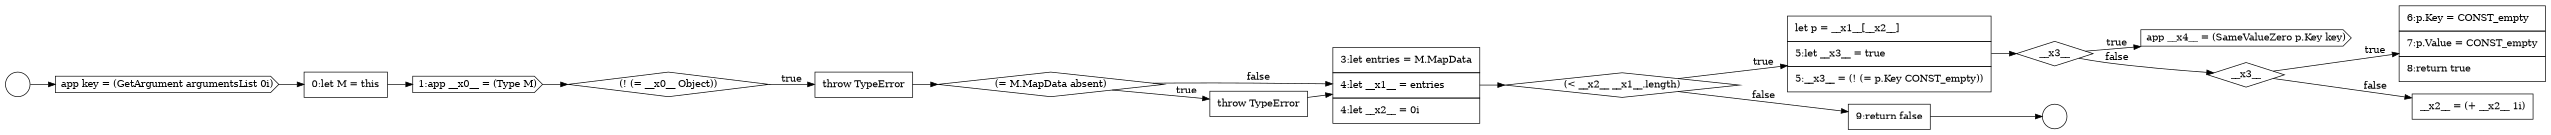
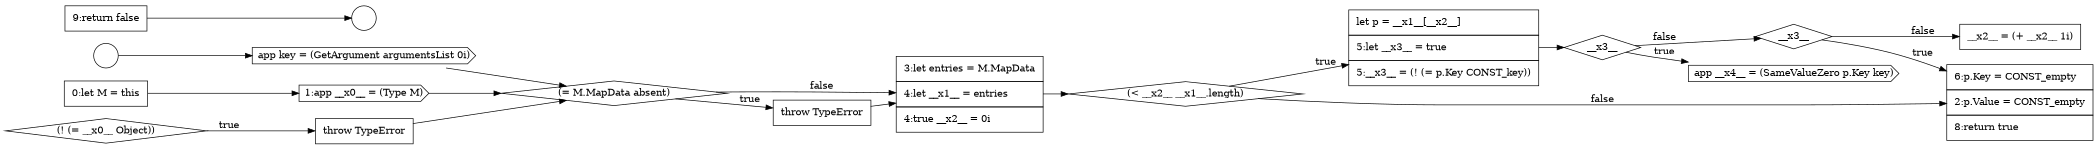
(2472, 43) -> (2020, 102)
(1889, 79) -> (1444, 73)
(288, 84) -> (503, 77)
(552, 84) -> (461, 93)
(1760, 101) -> (1599, 105)
(1380, 110) -> (947, 119)
